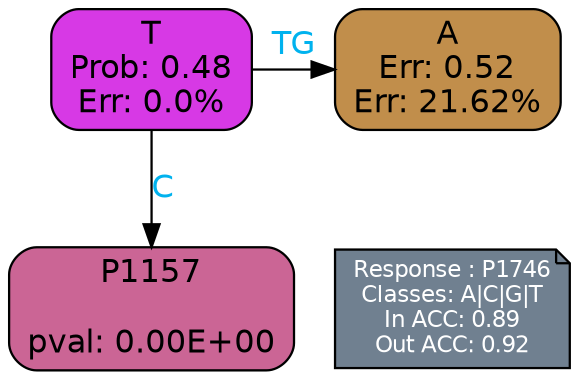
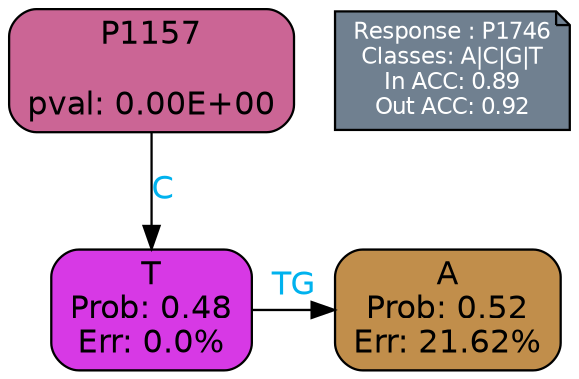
(448, 70) -> (448, 310)
(152, 177) -> (152, 179)
